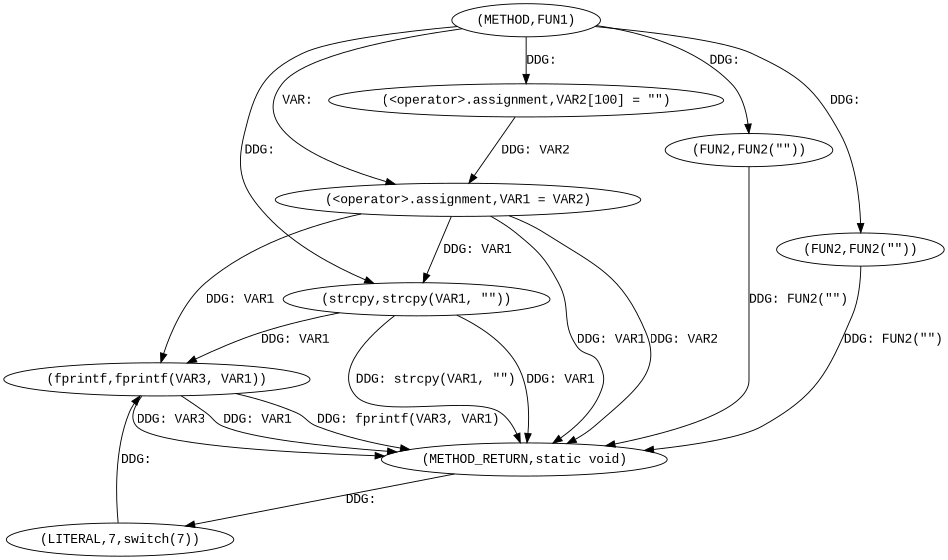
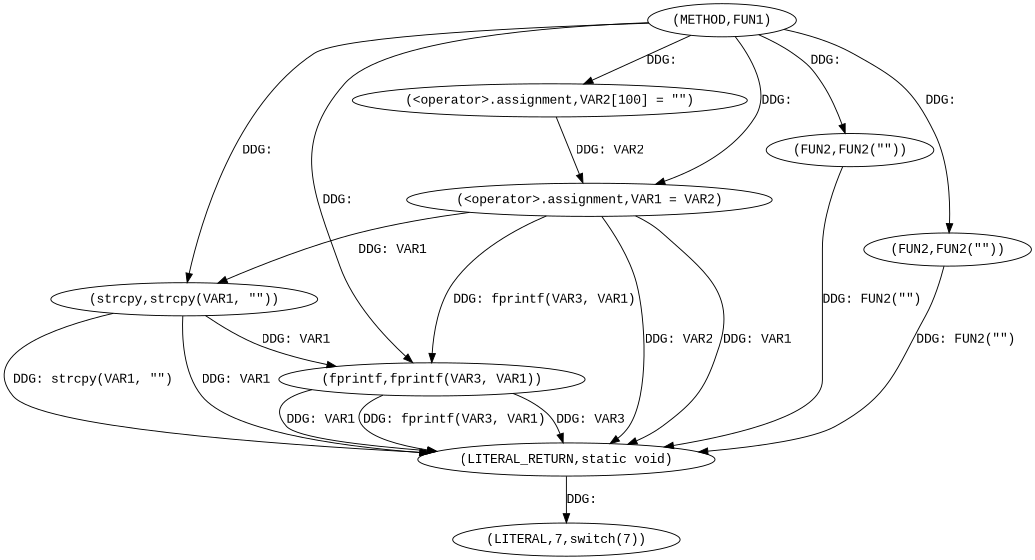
(301, 100) -> (781, 100)
(240, 299) -> (545, 299)
(524, 459) -> (566, 459)
(118, 462) -> (347, 82)
